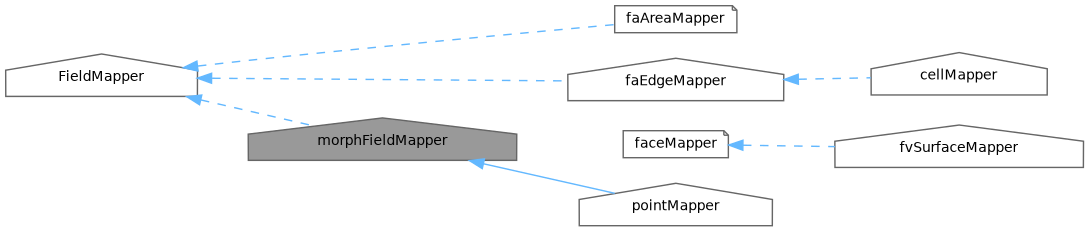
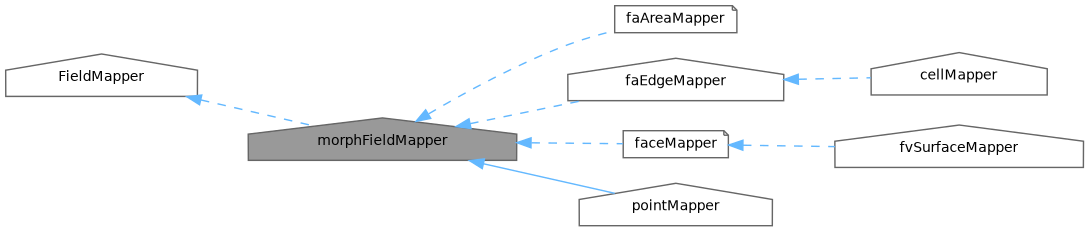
(406, 44) -> (519, 66)
(390, 80) -> (525, 112)
none -> (577, 143)
